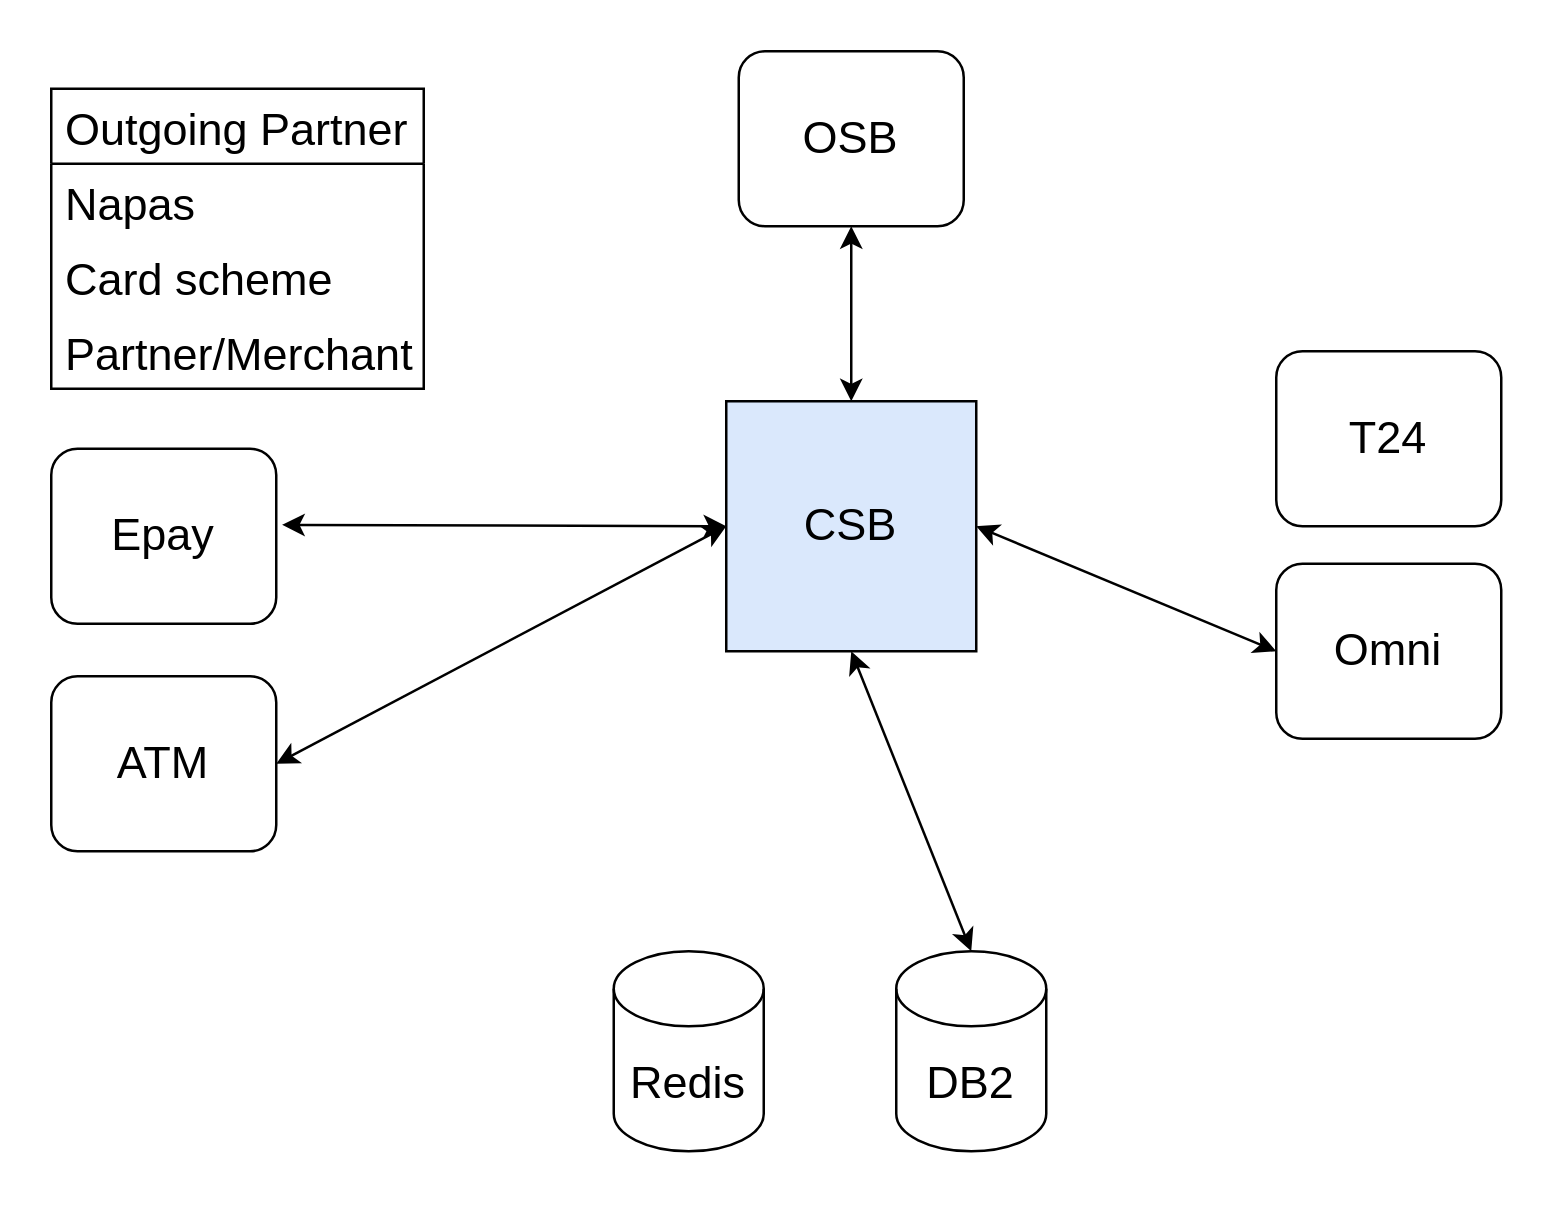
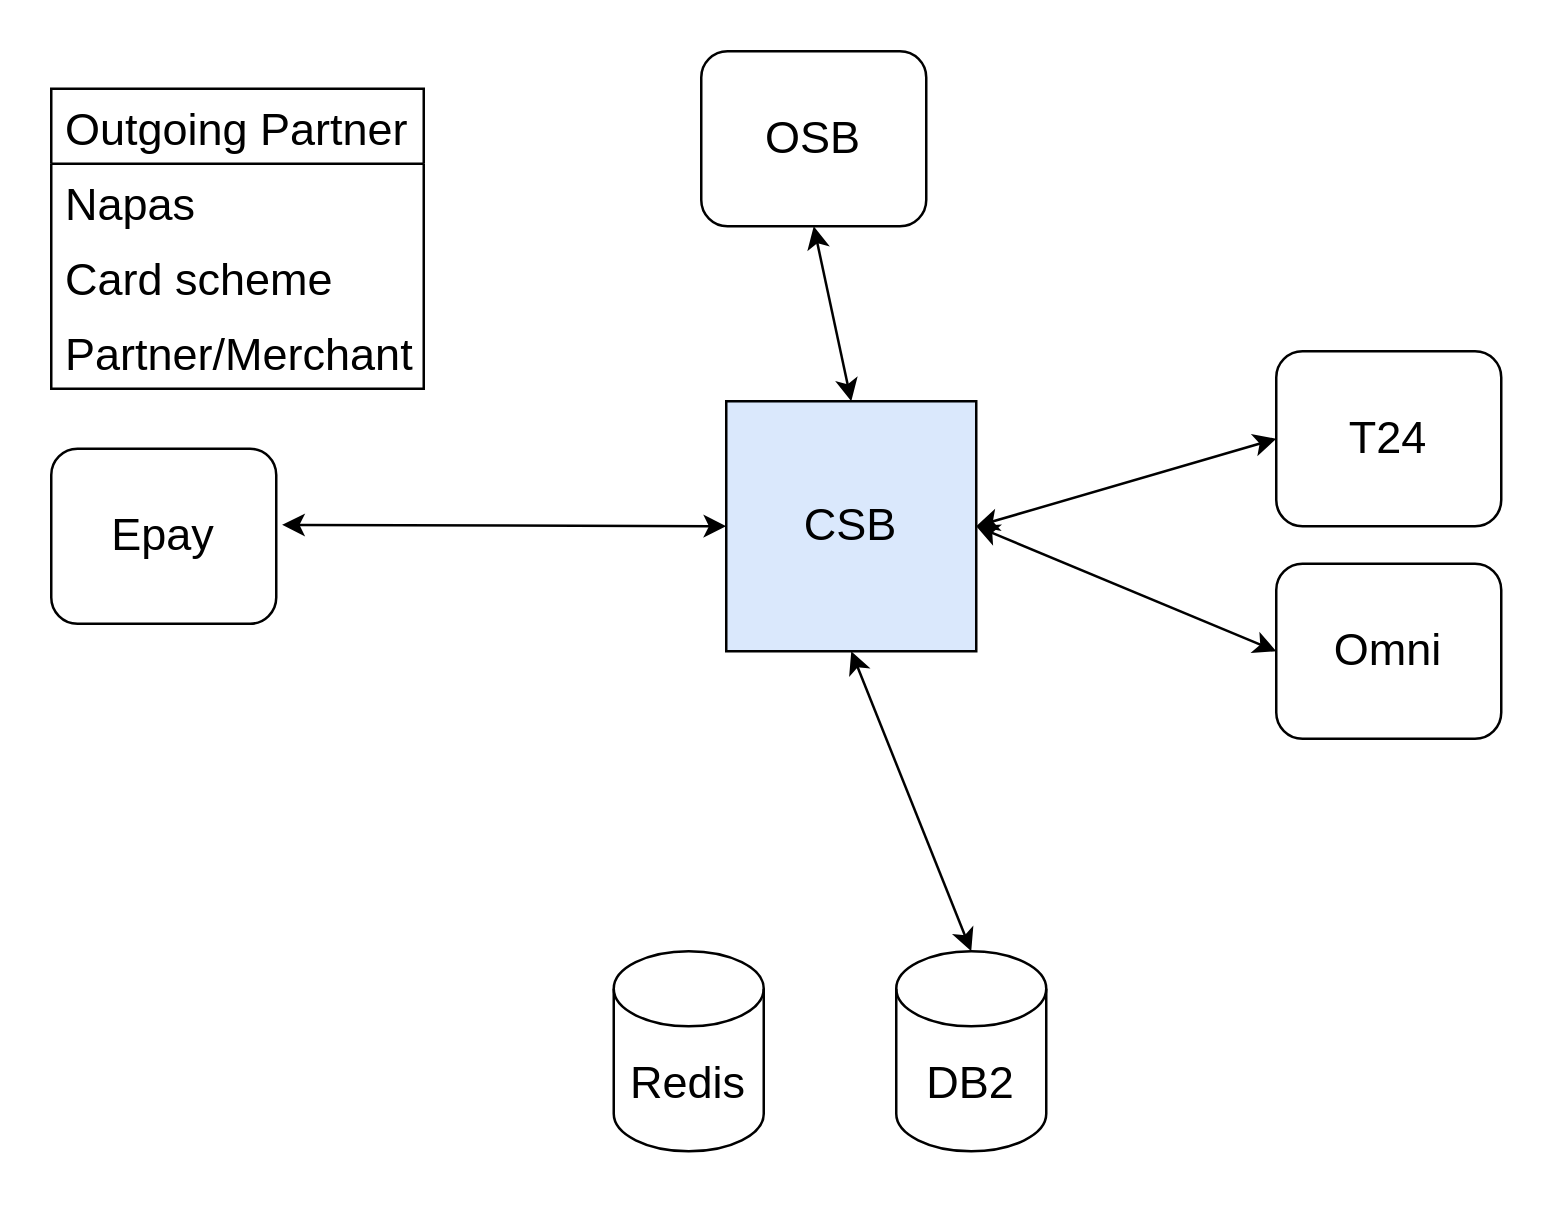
(851, 139) -> (814, 139)
none -> (1126, 483)
(501, 645) -> none
(164, 764) -> none
